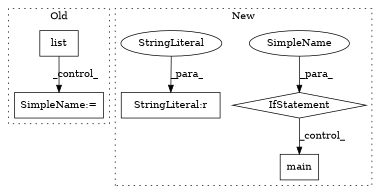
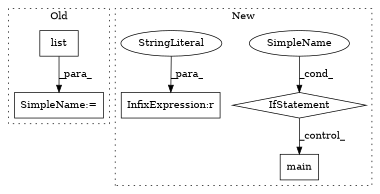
(75, 74) -> (75, 74)
(316, 74) -> (316, 74)
(171, 105) -> (171, 105)
